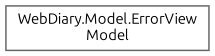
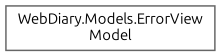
(107, 28) -> (110, 28)
